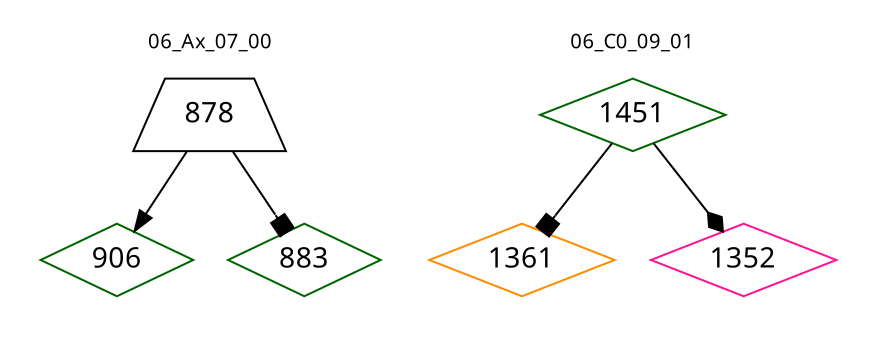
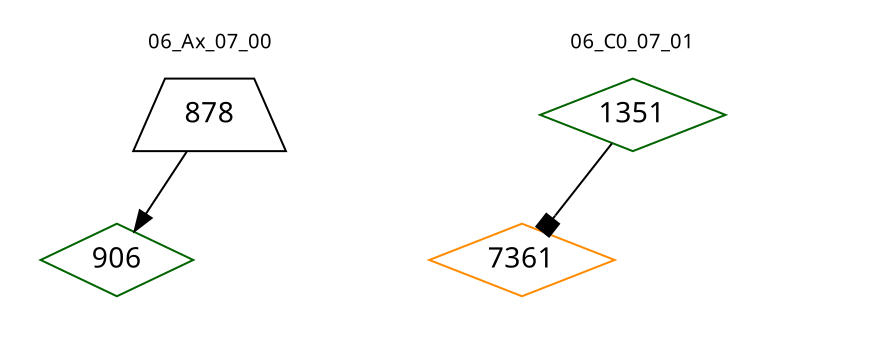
(633, 43) -> (633, 43)
(633, 115) -> (633, 115)
(304, 260) -> none
(522, 260) -> (522, 260)
(744, 260) -> none
